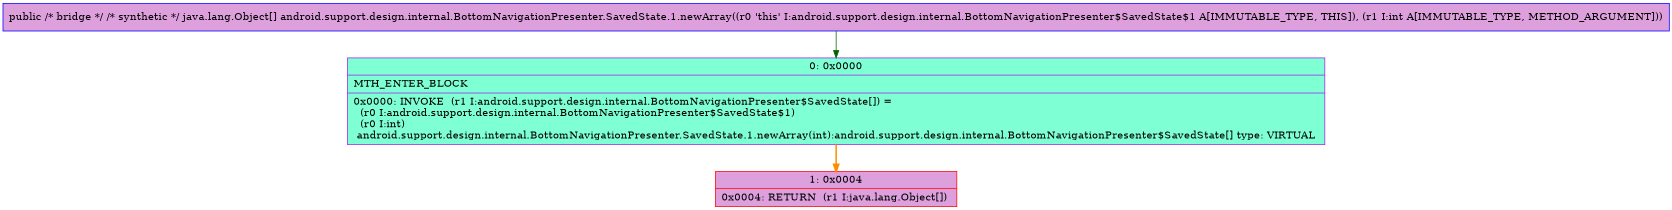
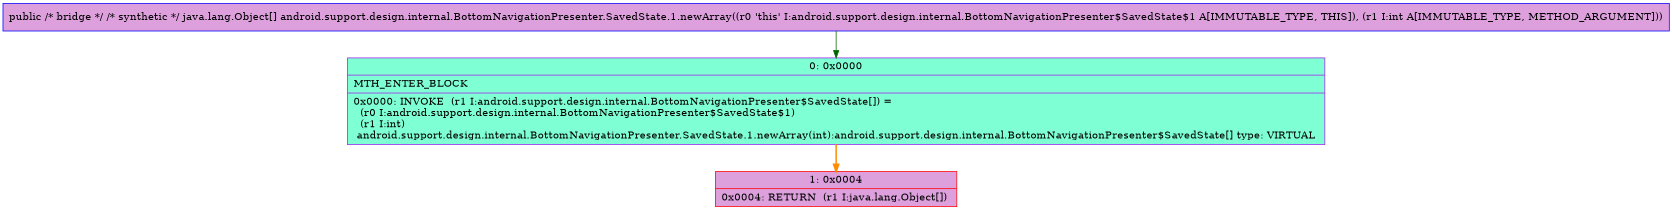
(380, 124) -> (380, 124)
